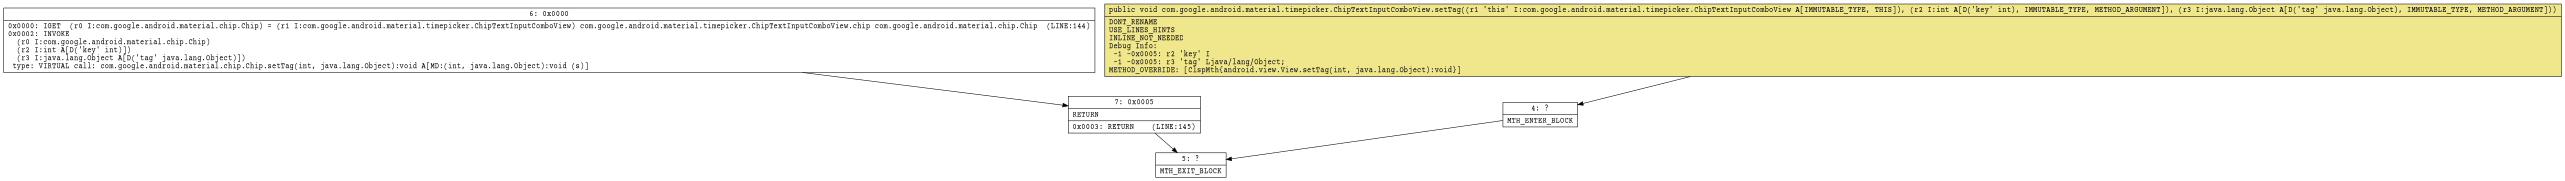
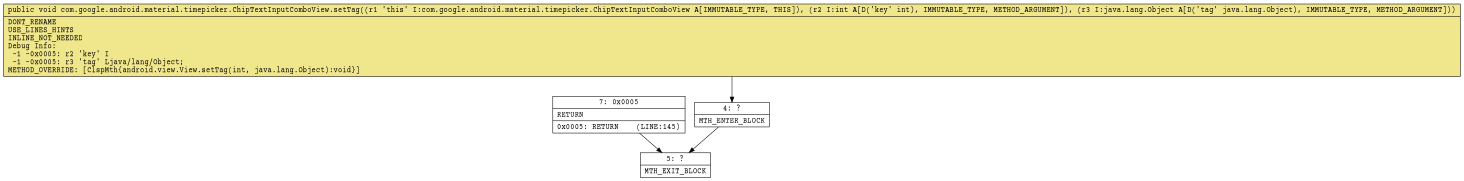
(549, 40) -> none
(1134, 127) -> (619, 127)
